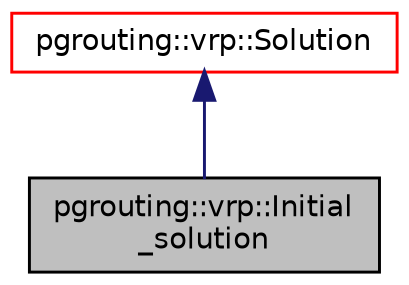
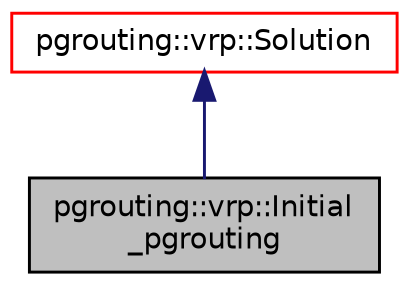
(204, 225) -> (204, 225)
